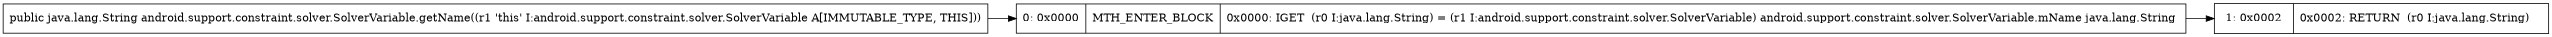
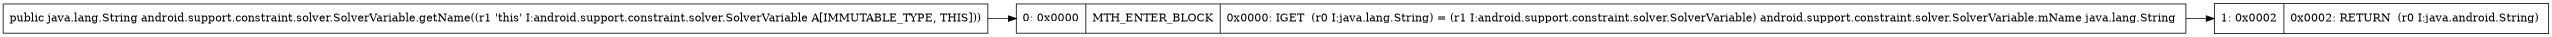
(2416, 18) -> (2416, 18)
